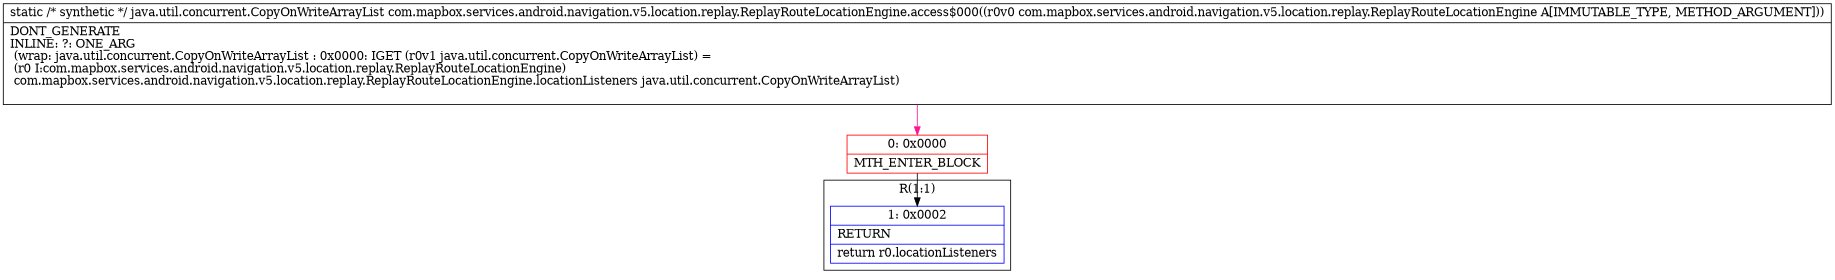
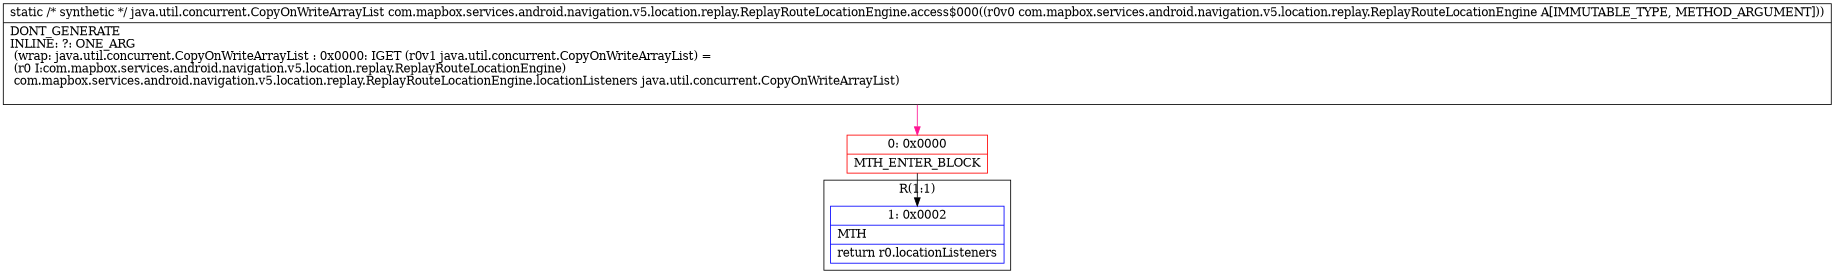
(864, 234) -> (852, 234)
